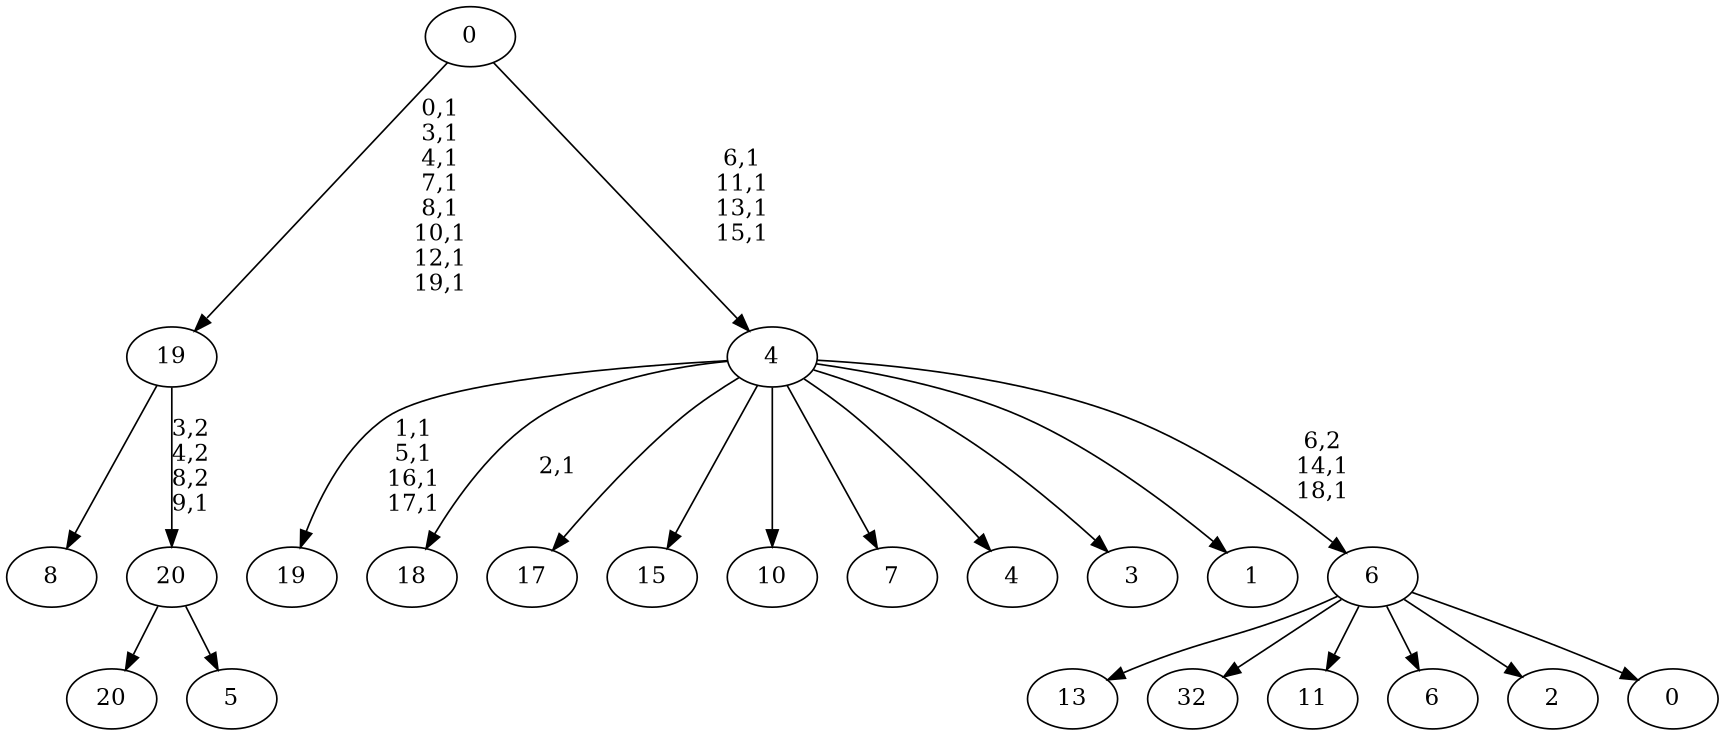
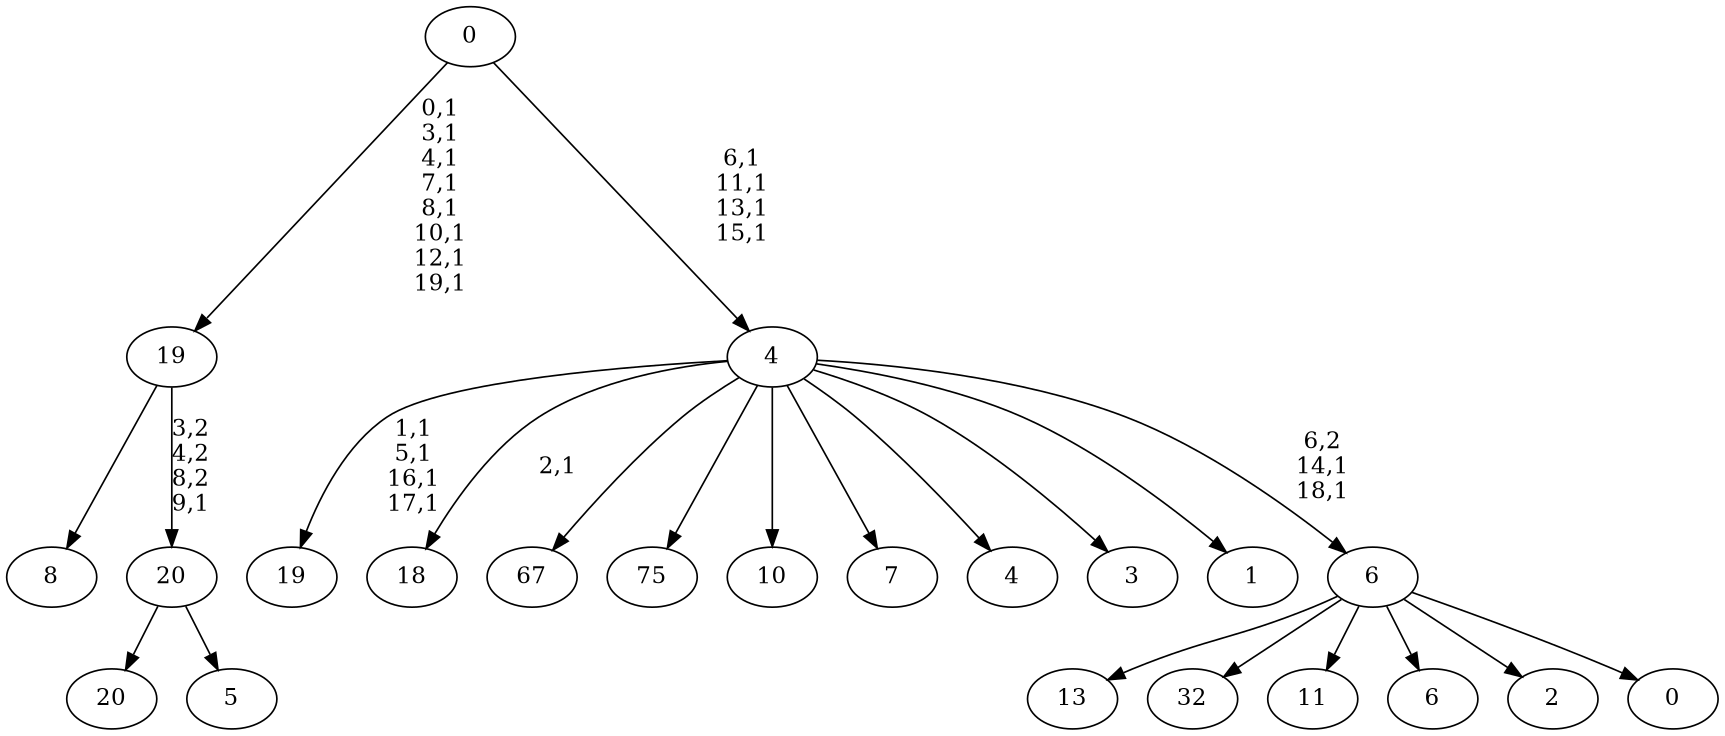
(532, 577) -> (532, 577)
(652, 577) -> (652, 577)
